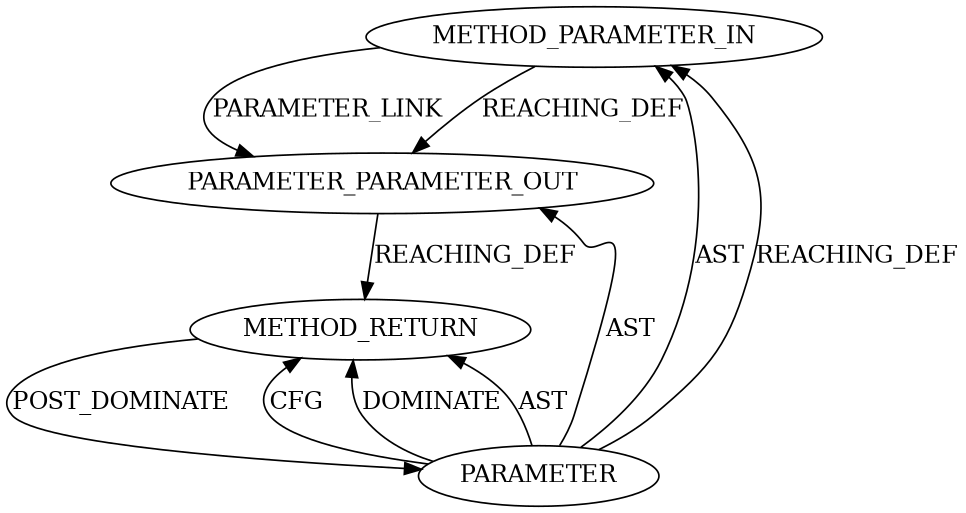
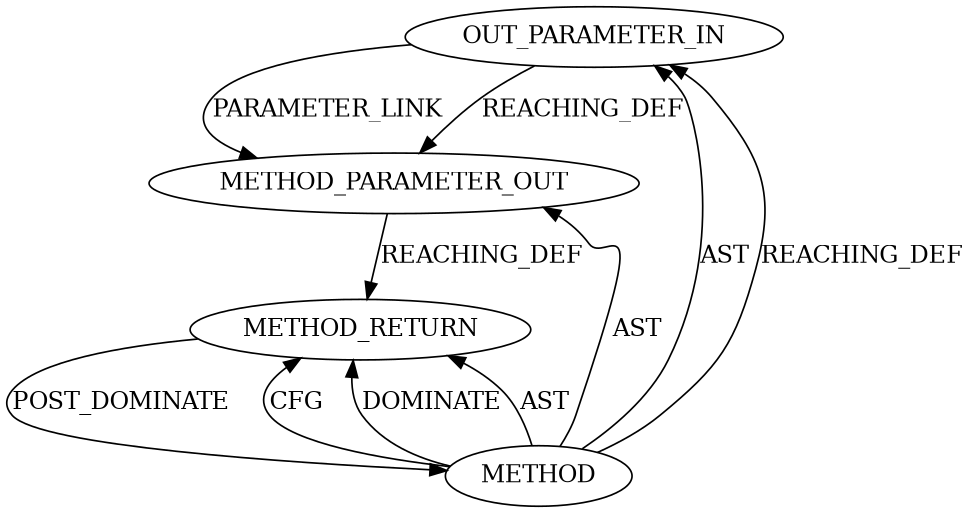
(594, 37) -> (594, 37)
(382, 183) -> (394, 183)
(539, 476) -> (539, 476)
